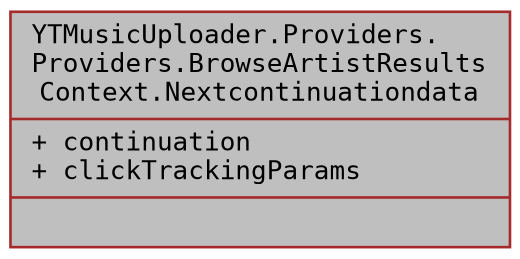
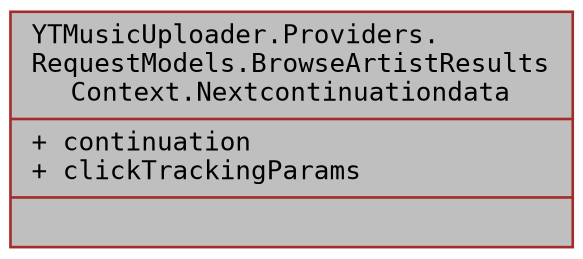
(260, 64) -> (292, 64)
